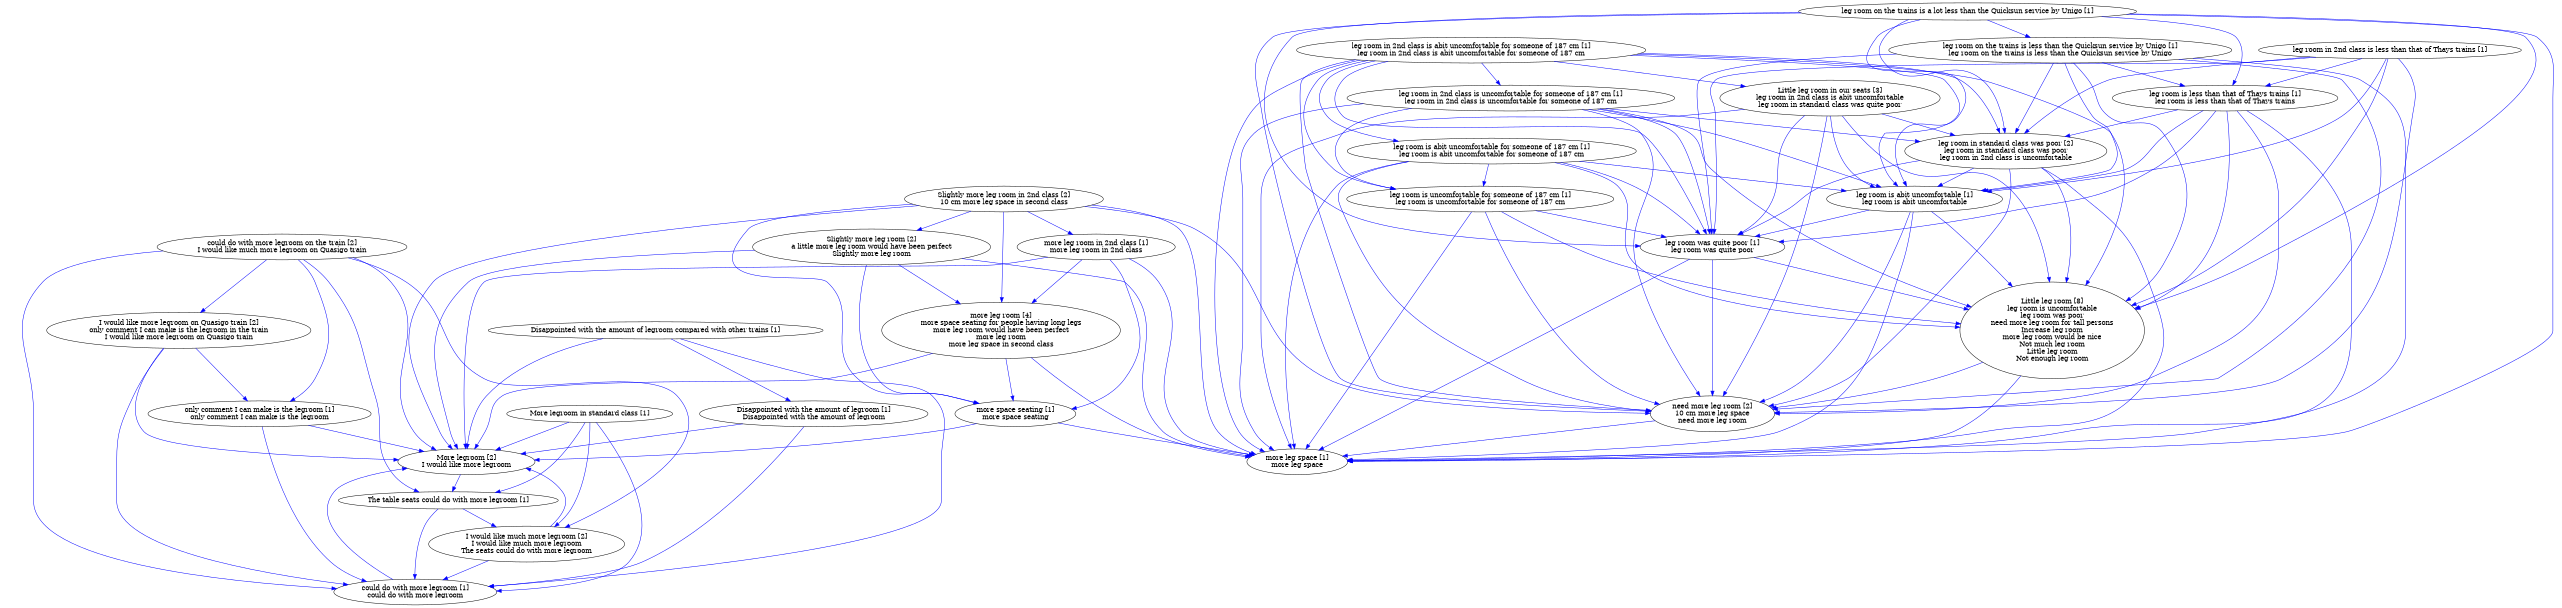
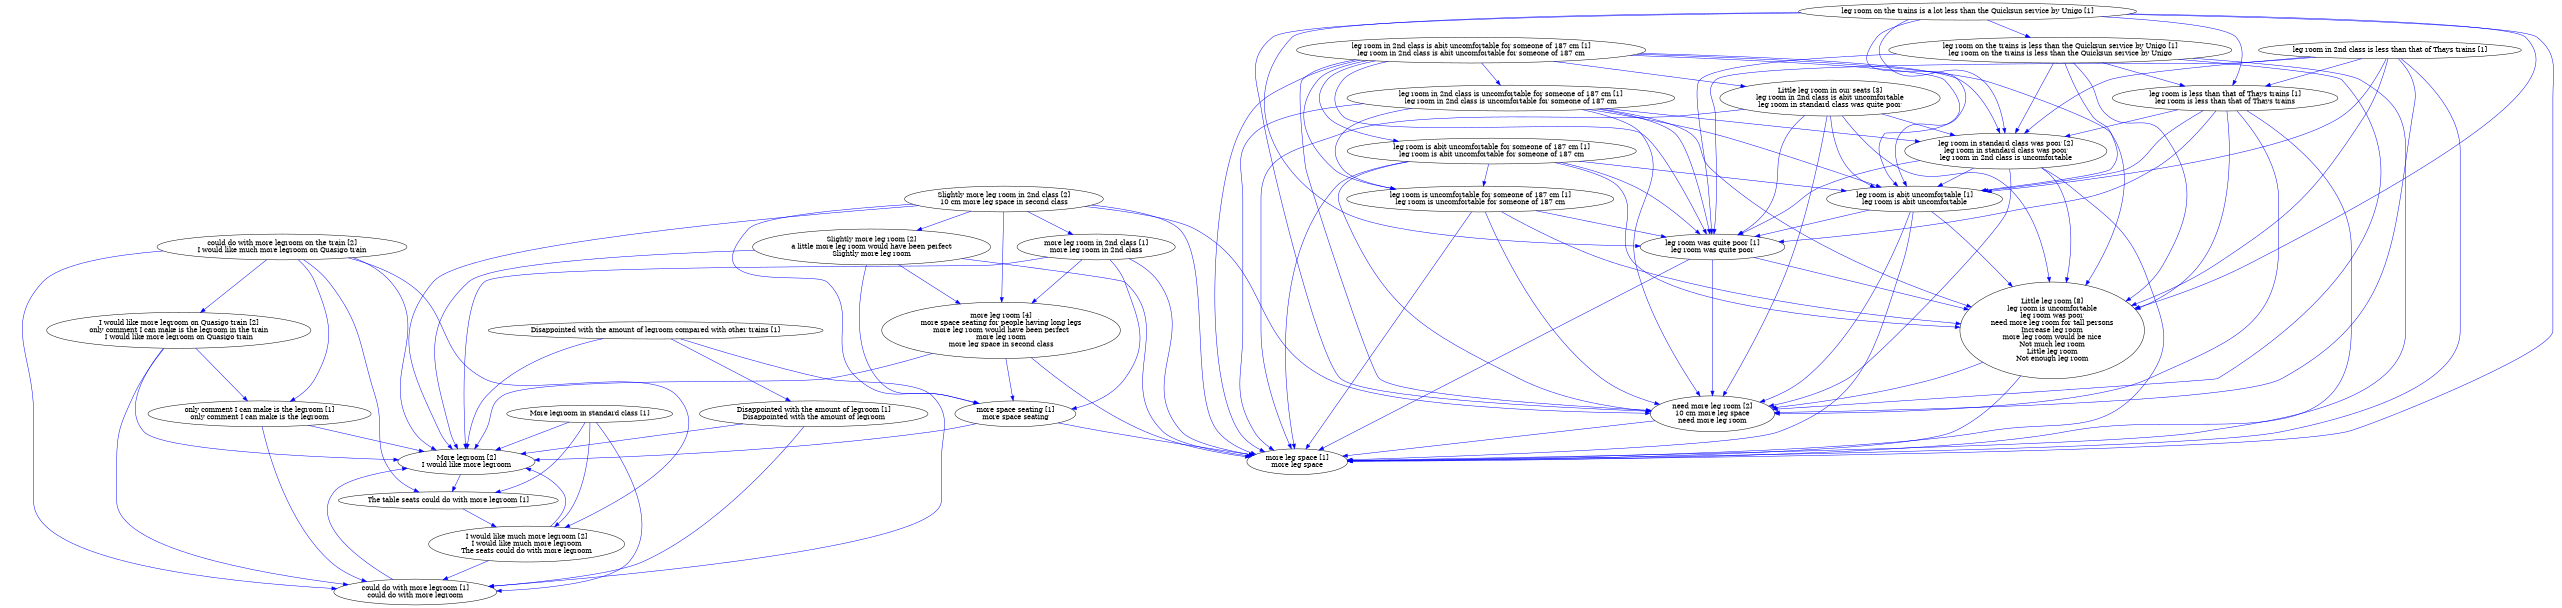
none -> (2072, 446)
(420, 539) -> none
